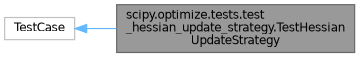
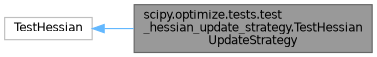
(40, 29) -> (48, 29)
